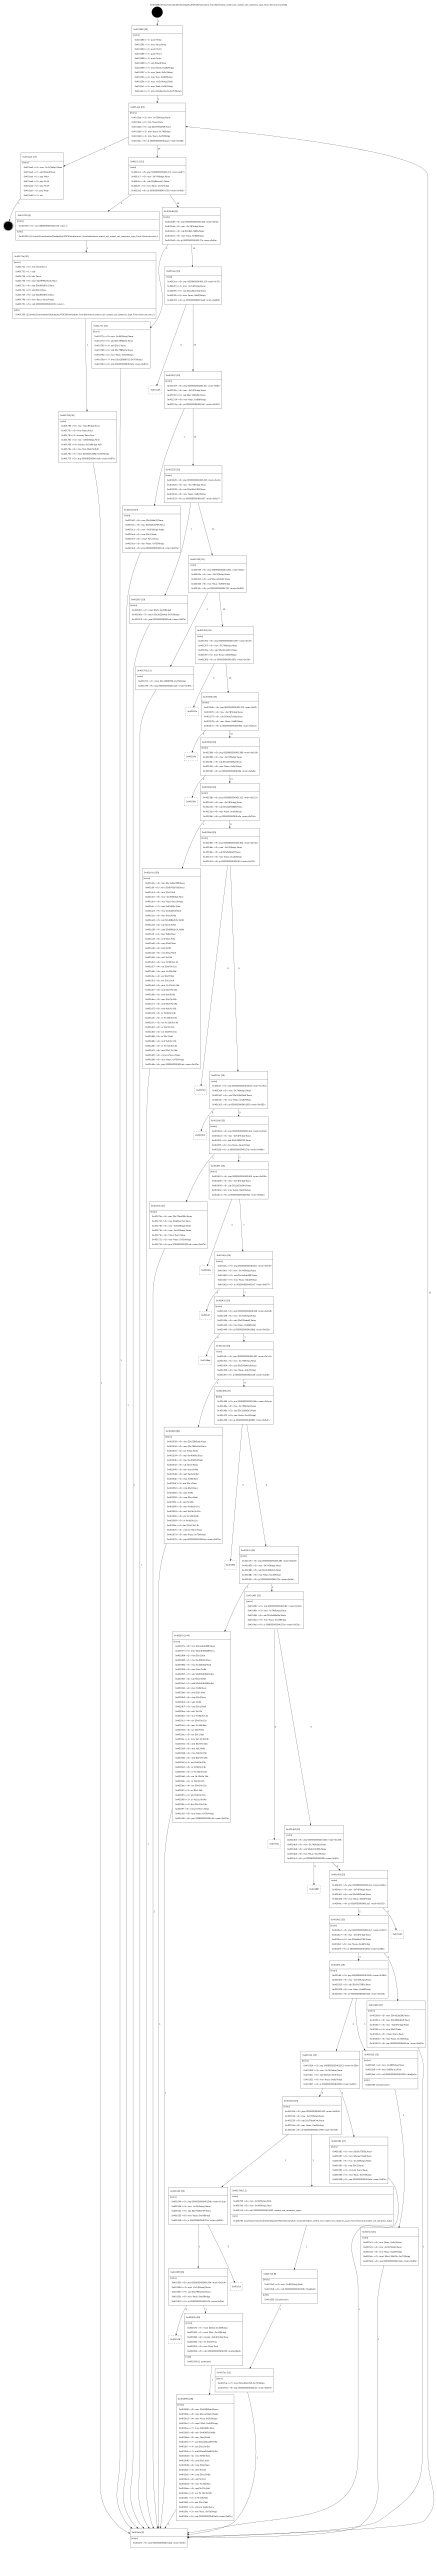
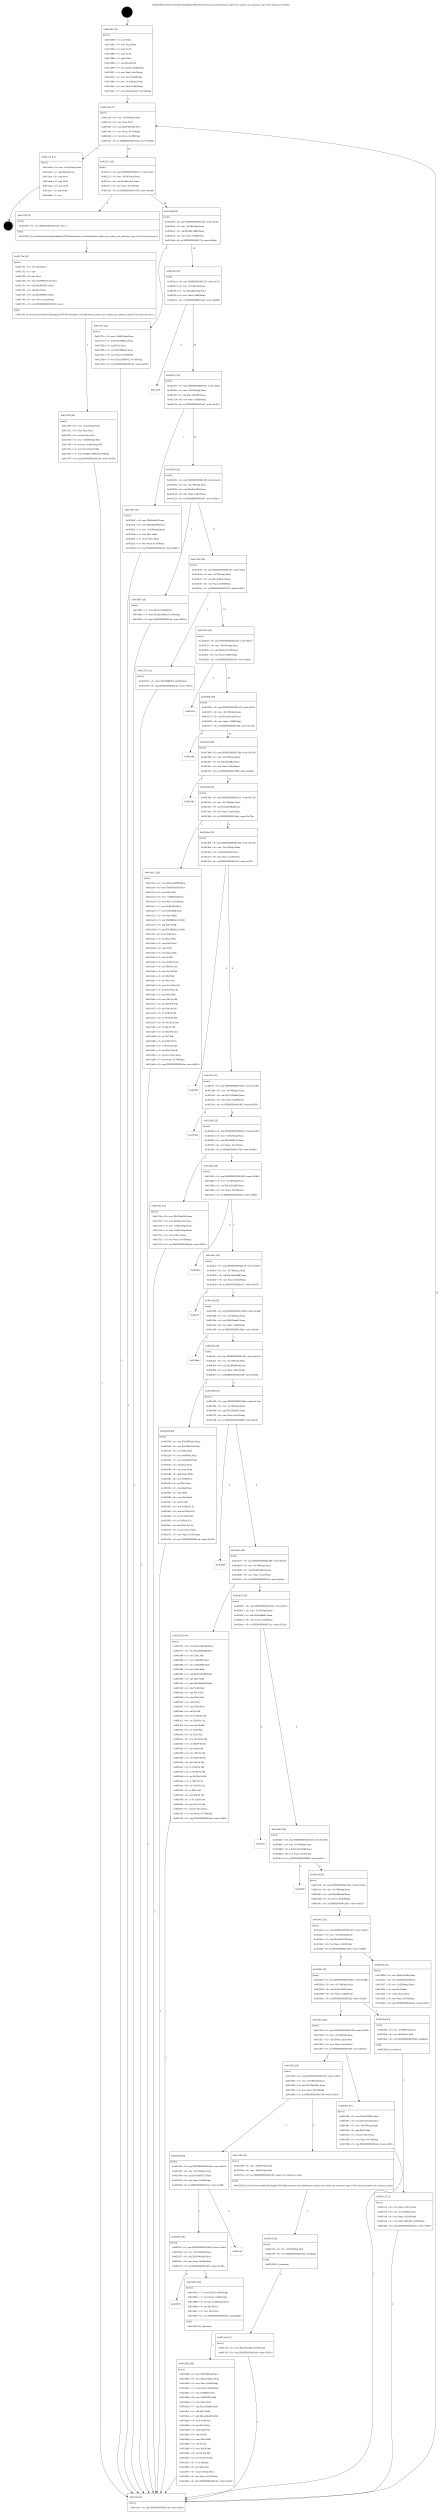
(397, 1934) -> none
(422, 2388) -> none
